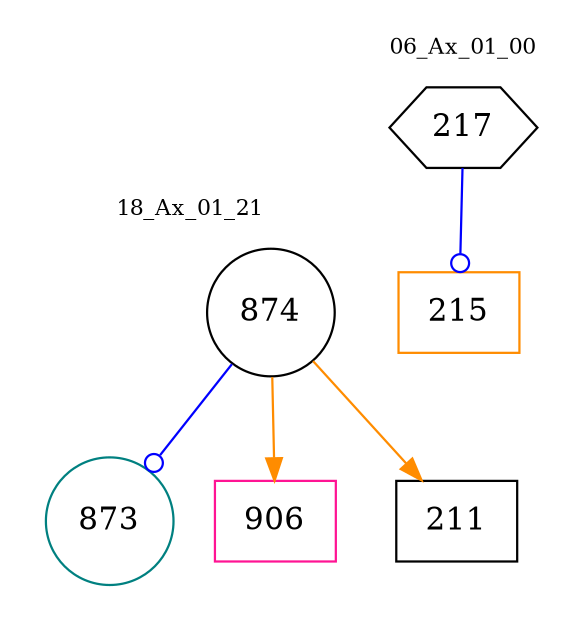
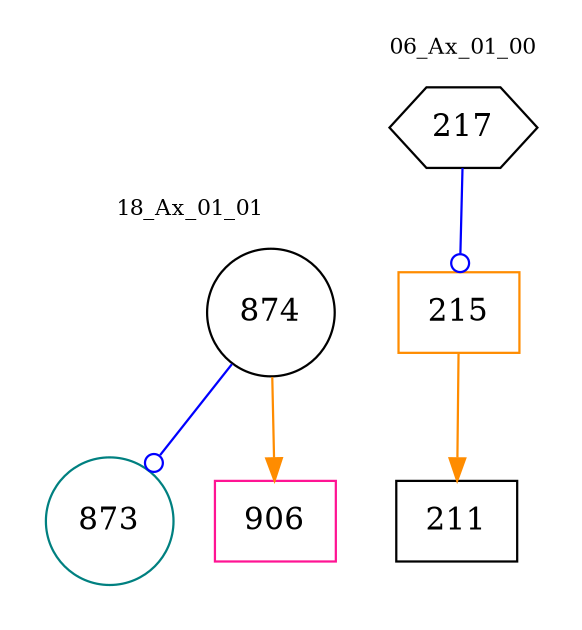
(190, 209) -> (190, 209)
(339, 389) -> (458, 405)
